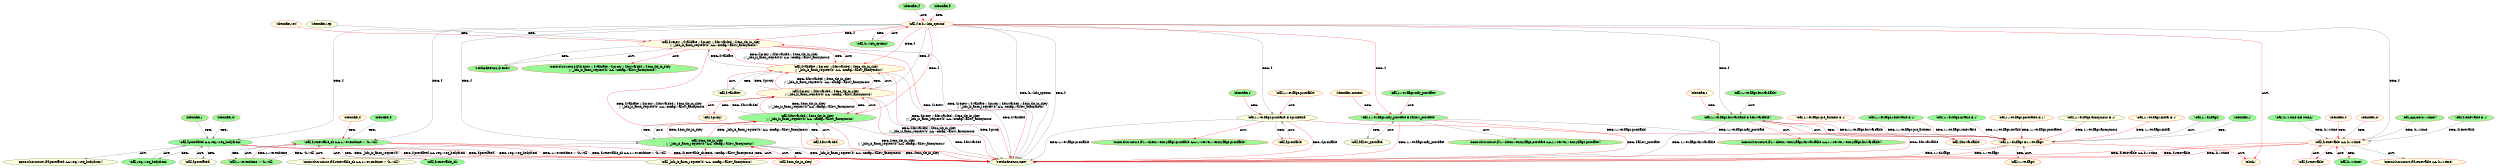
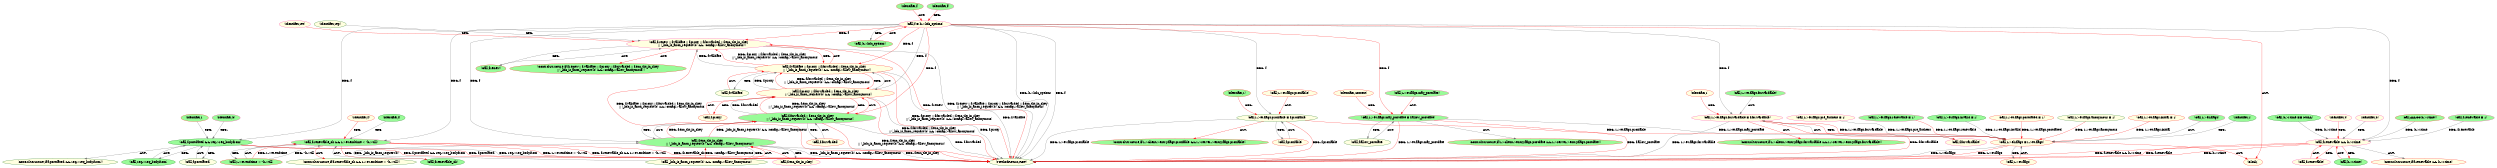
(493, 69) -> (491, 69)
(1737, 118) -> (1737, 118)
